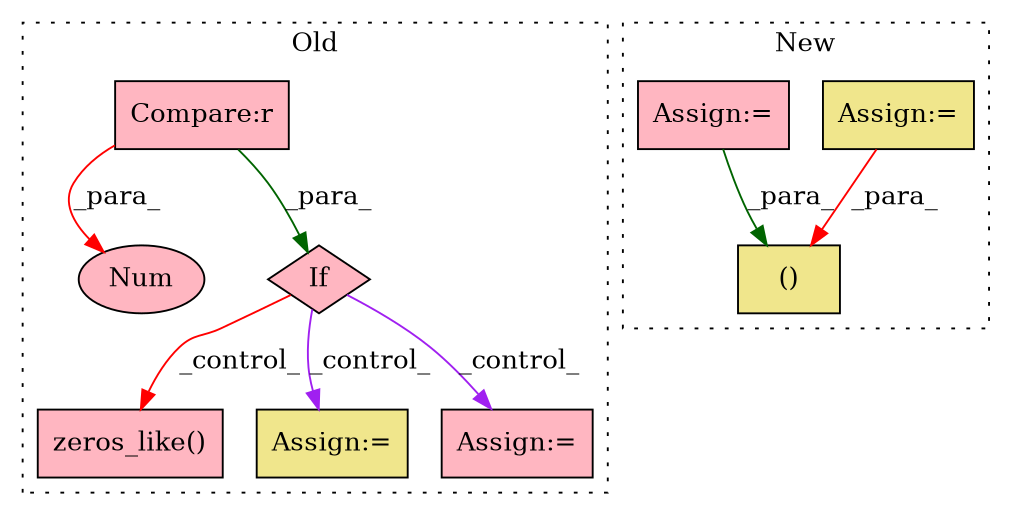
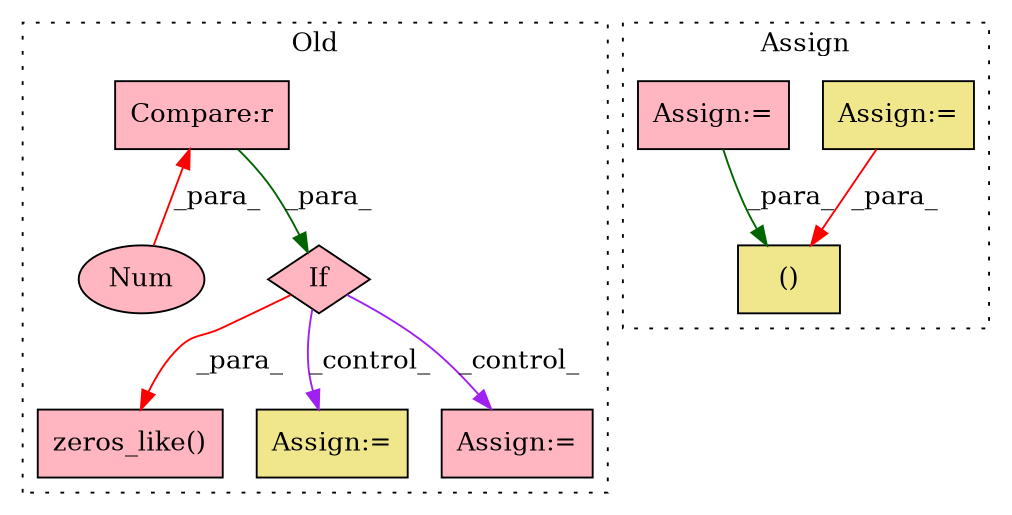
(806, 44) -> (806, 44)
(72, 186) -> (168, 207)
(240, 361) -> (240, 361)
